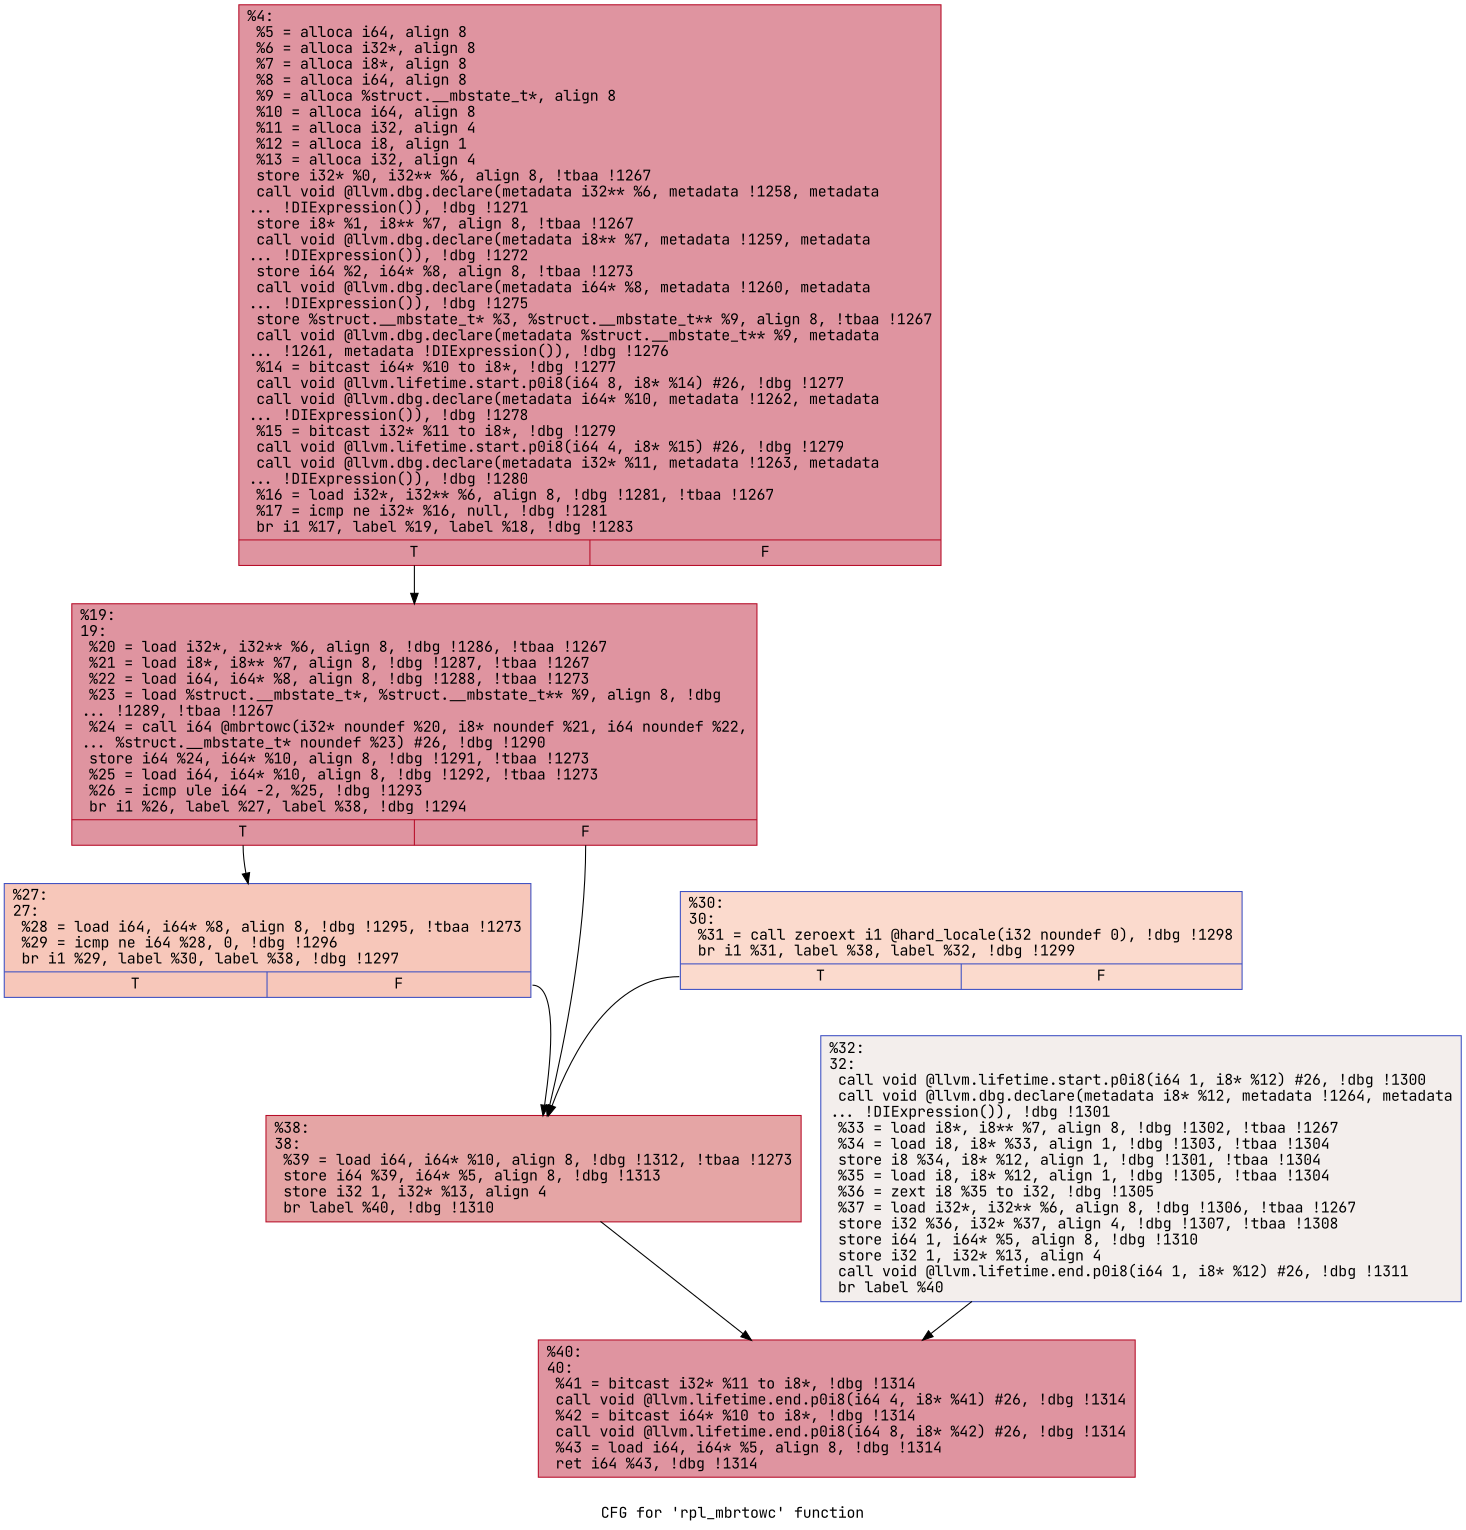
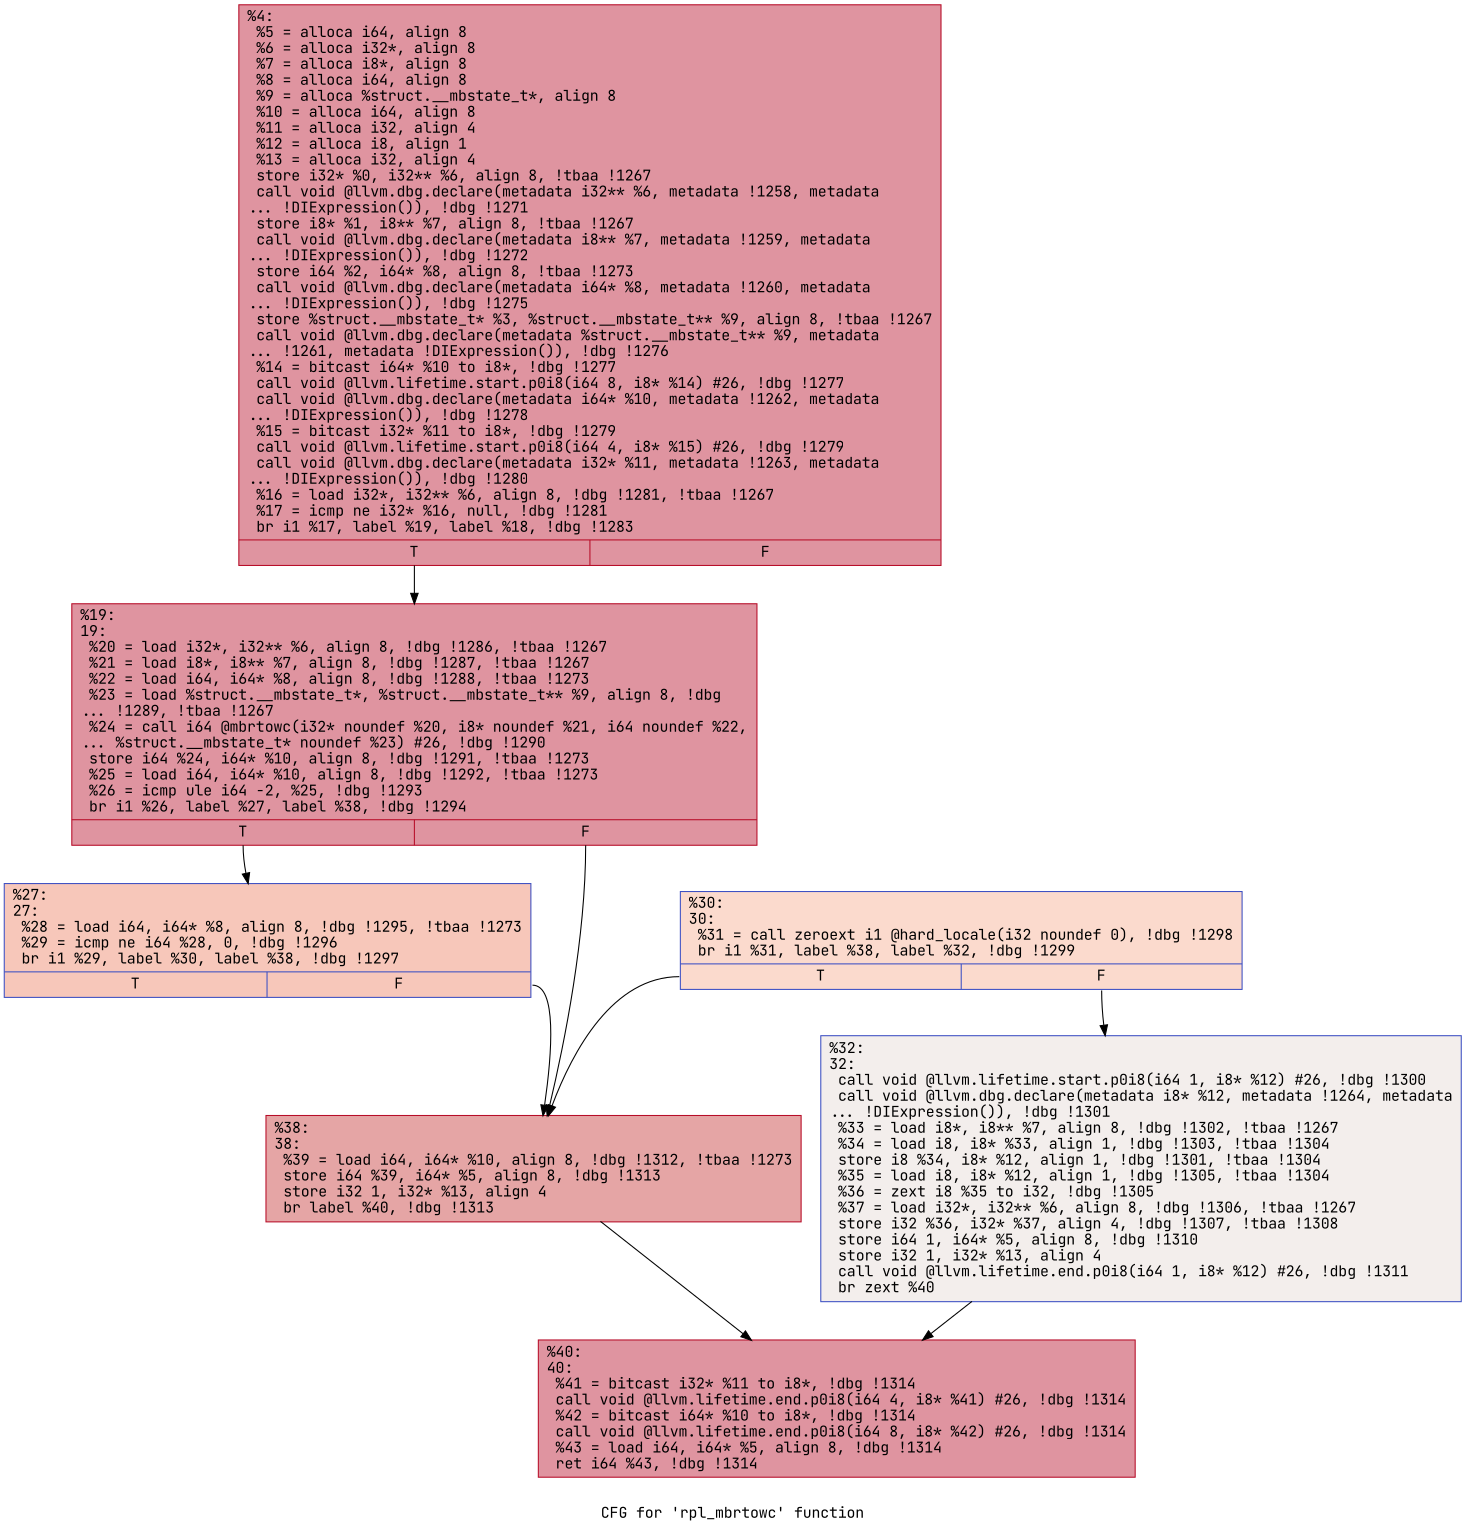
none -> (1102, 1008)
(385, 1208) -> (385, 1208)
(887, 1288) -> (882, 1288)
